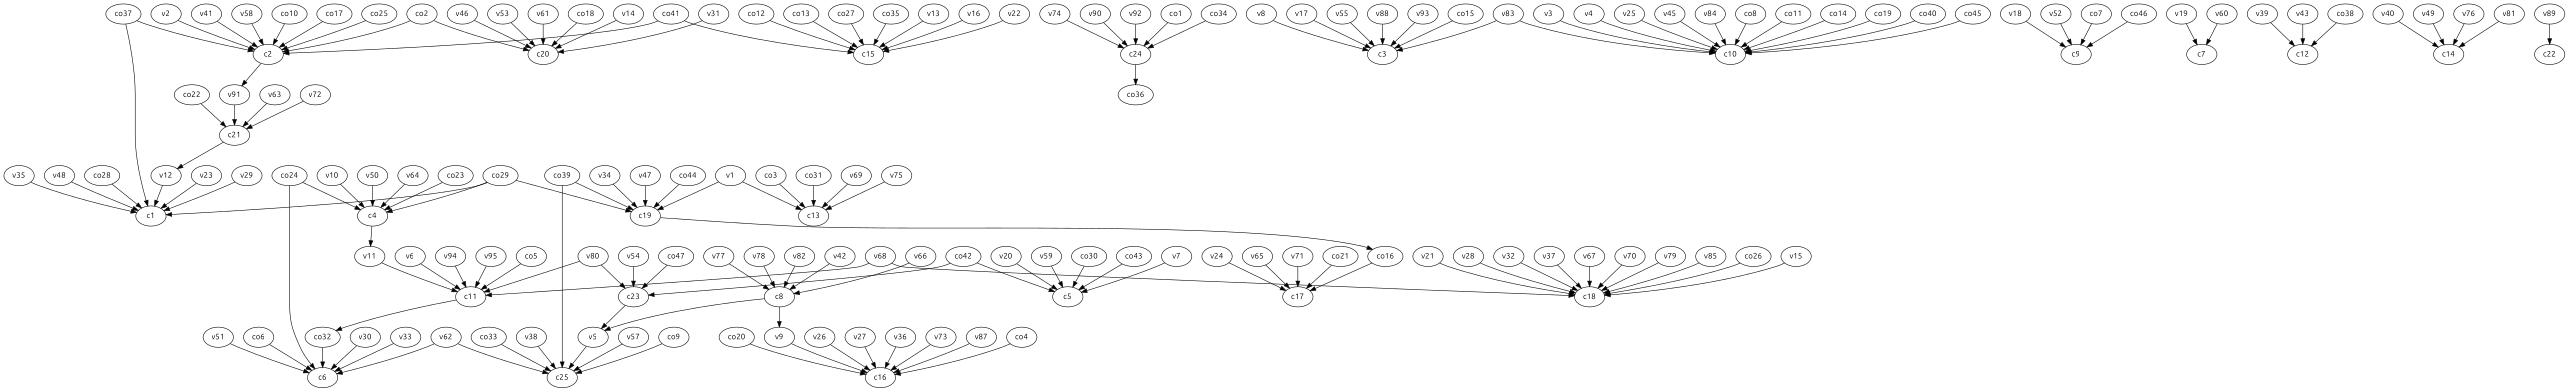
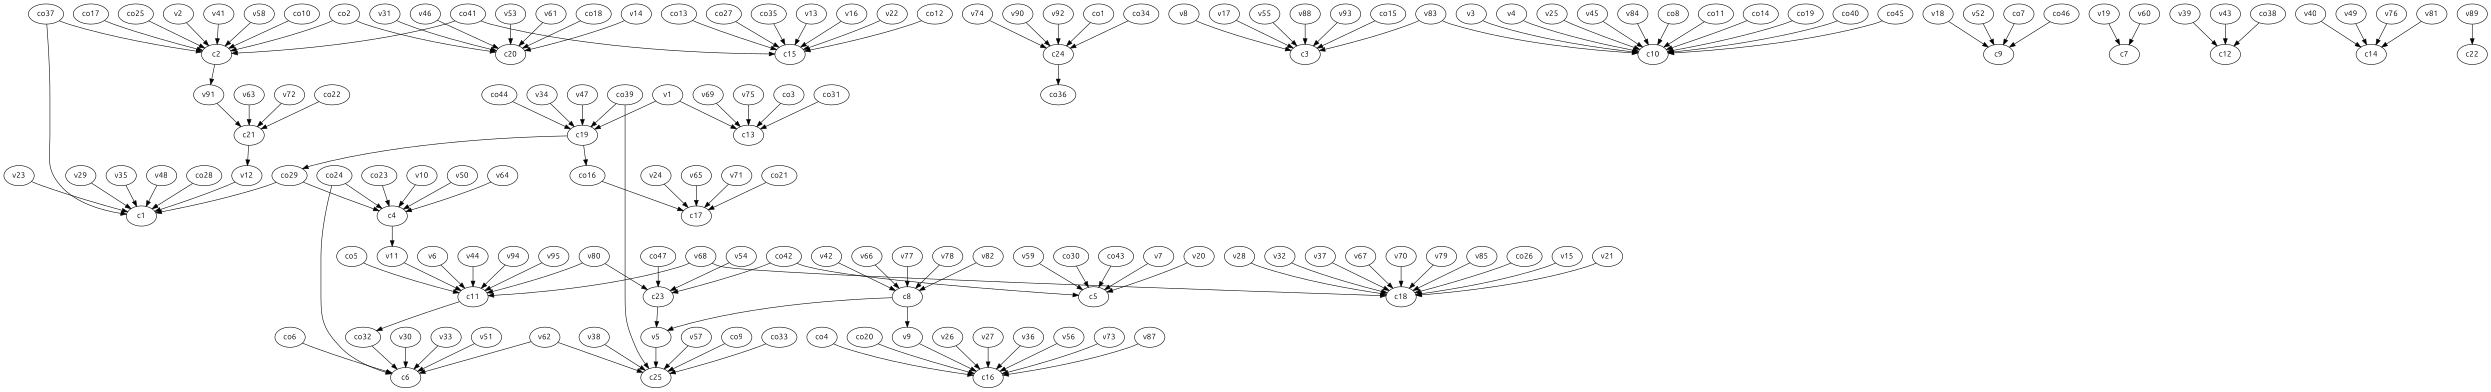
(571, 195) -> (437, 144)
none -> (473, 256)
none -> (1069, 337)
